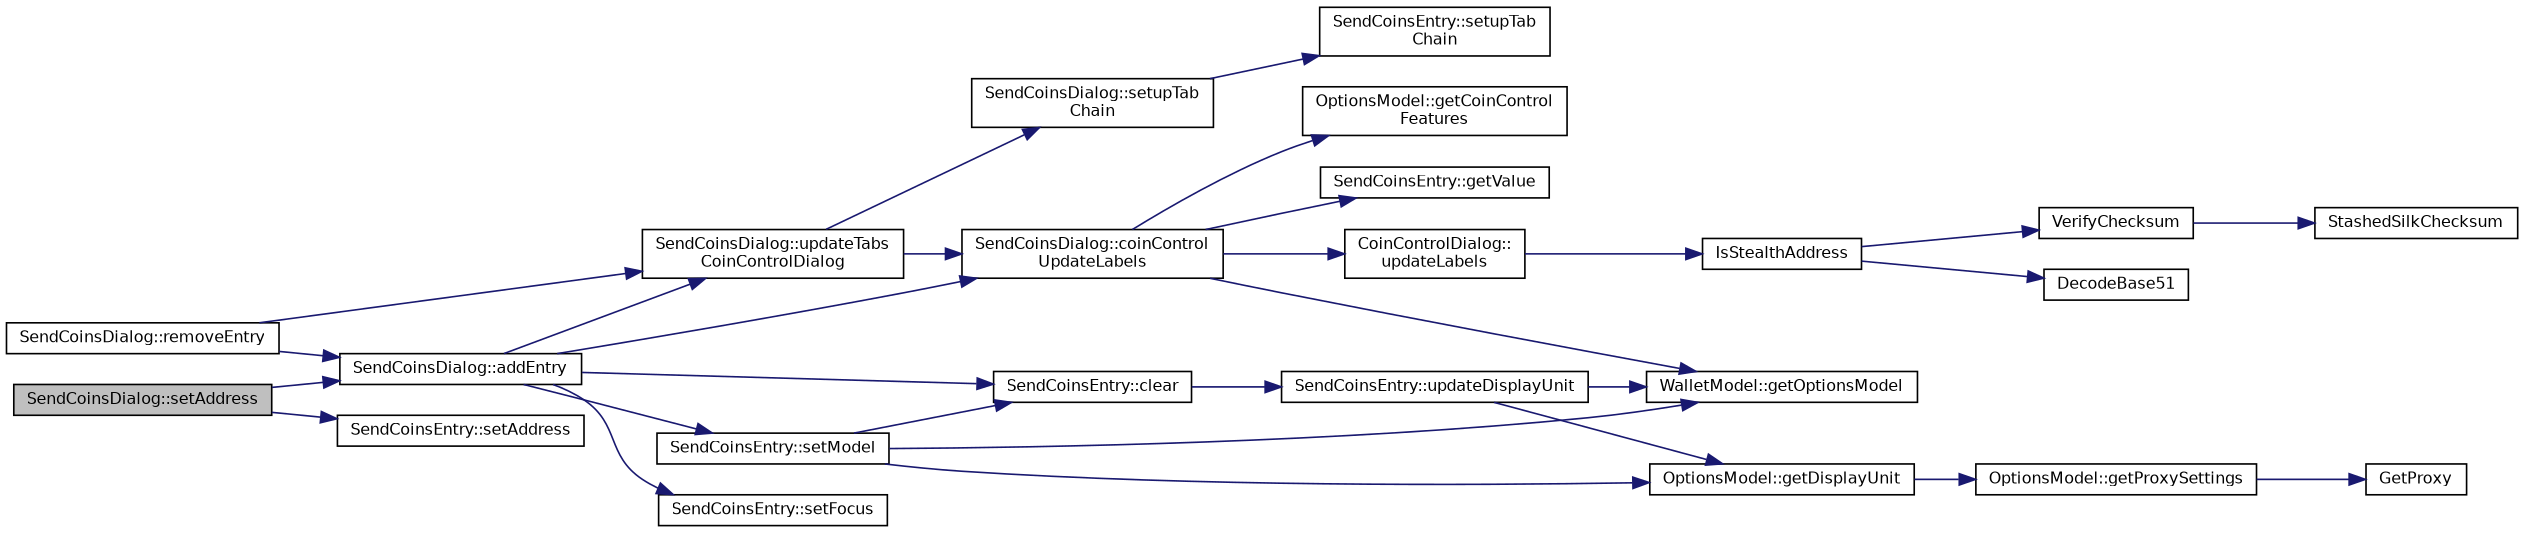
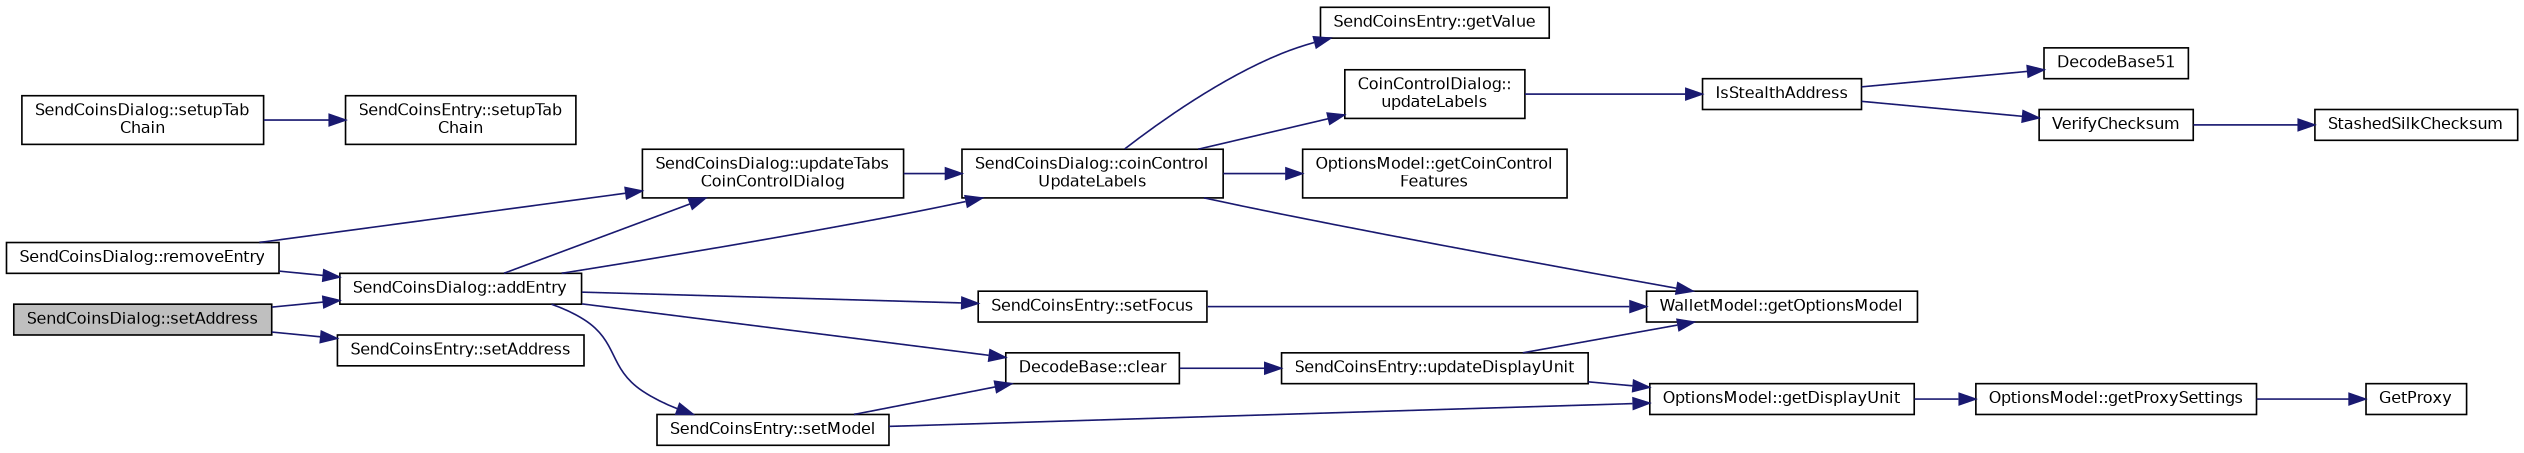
(925, 182) -> none
(1093, 387) -> (1093, 368)
(1286, 439) -> (1419, 307)
